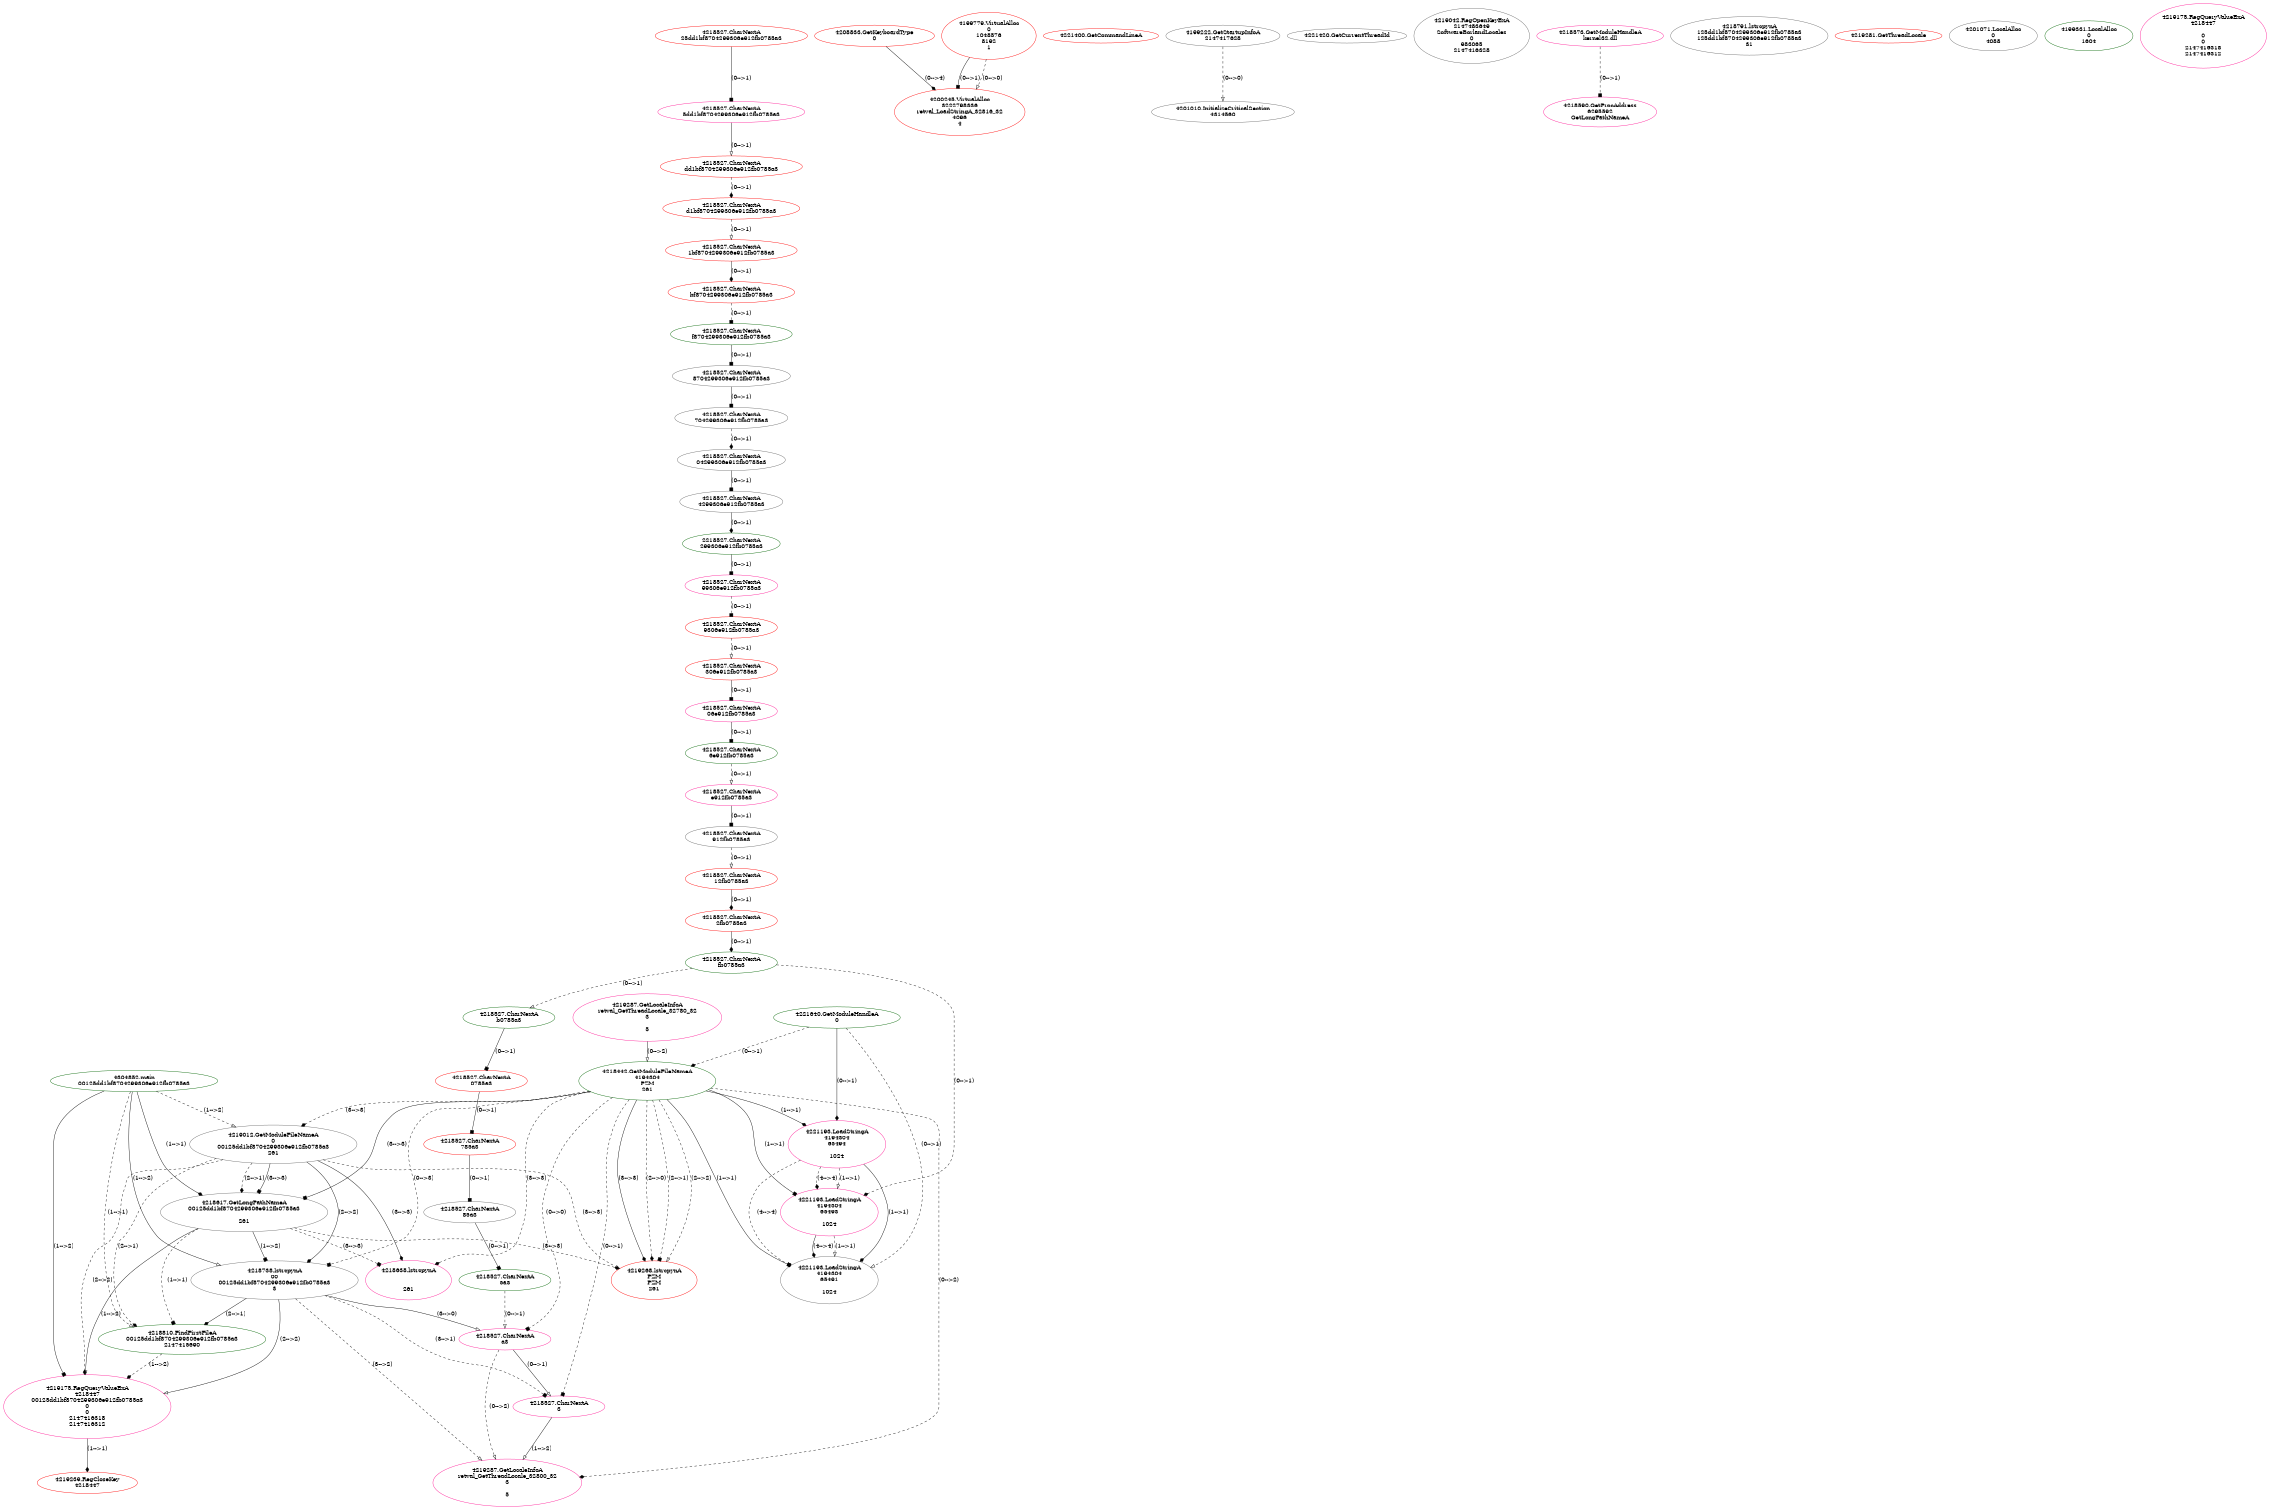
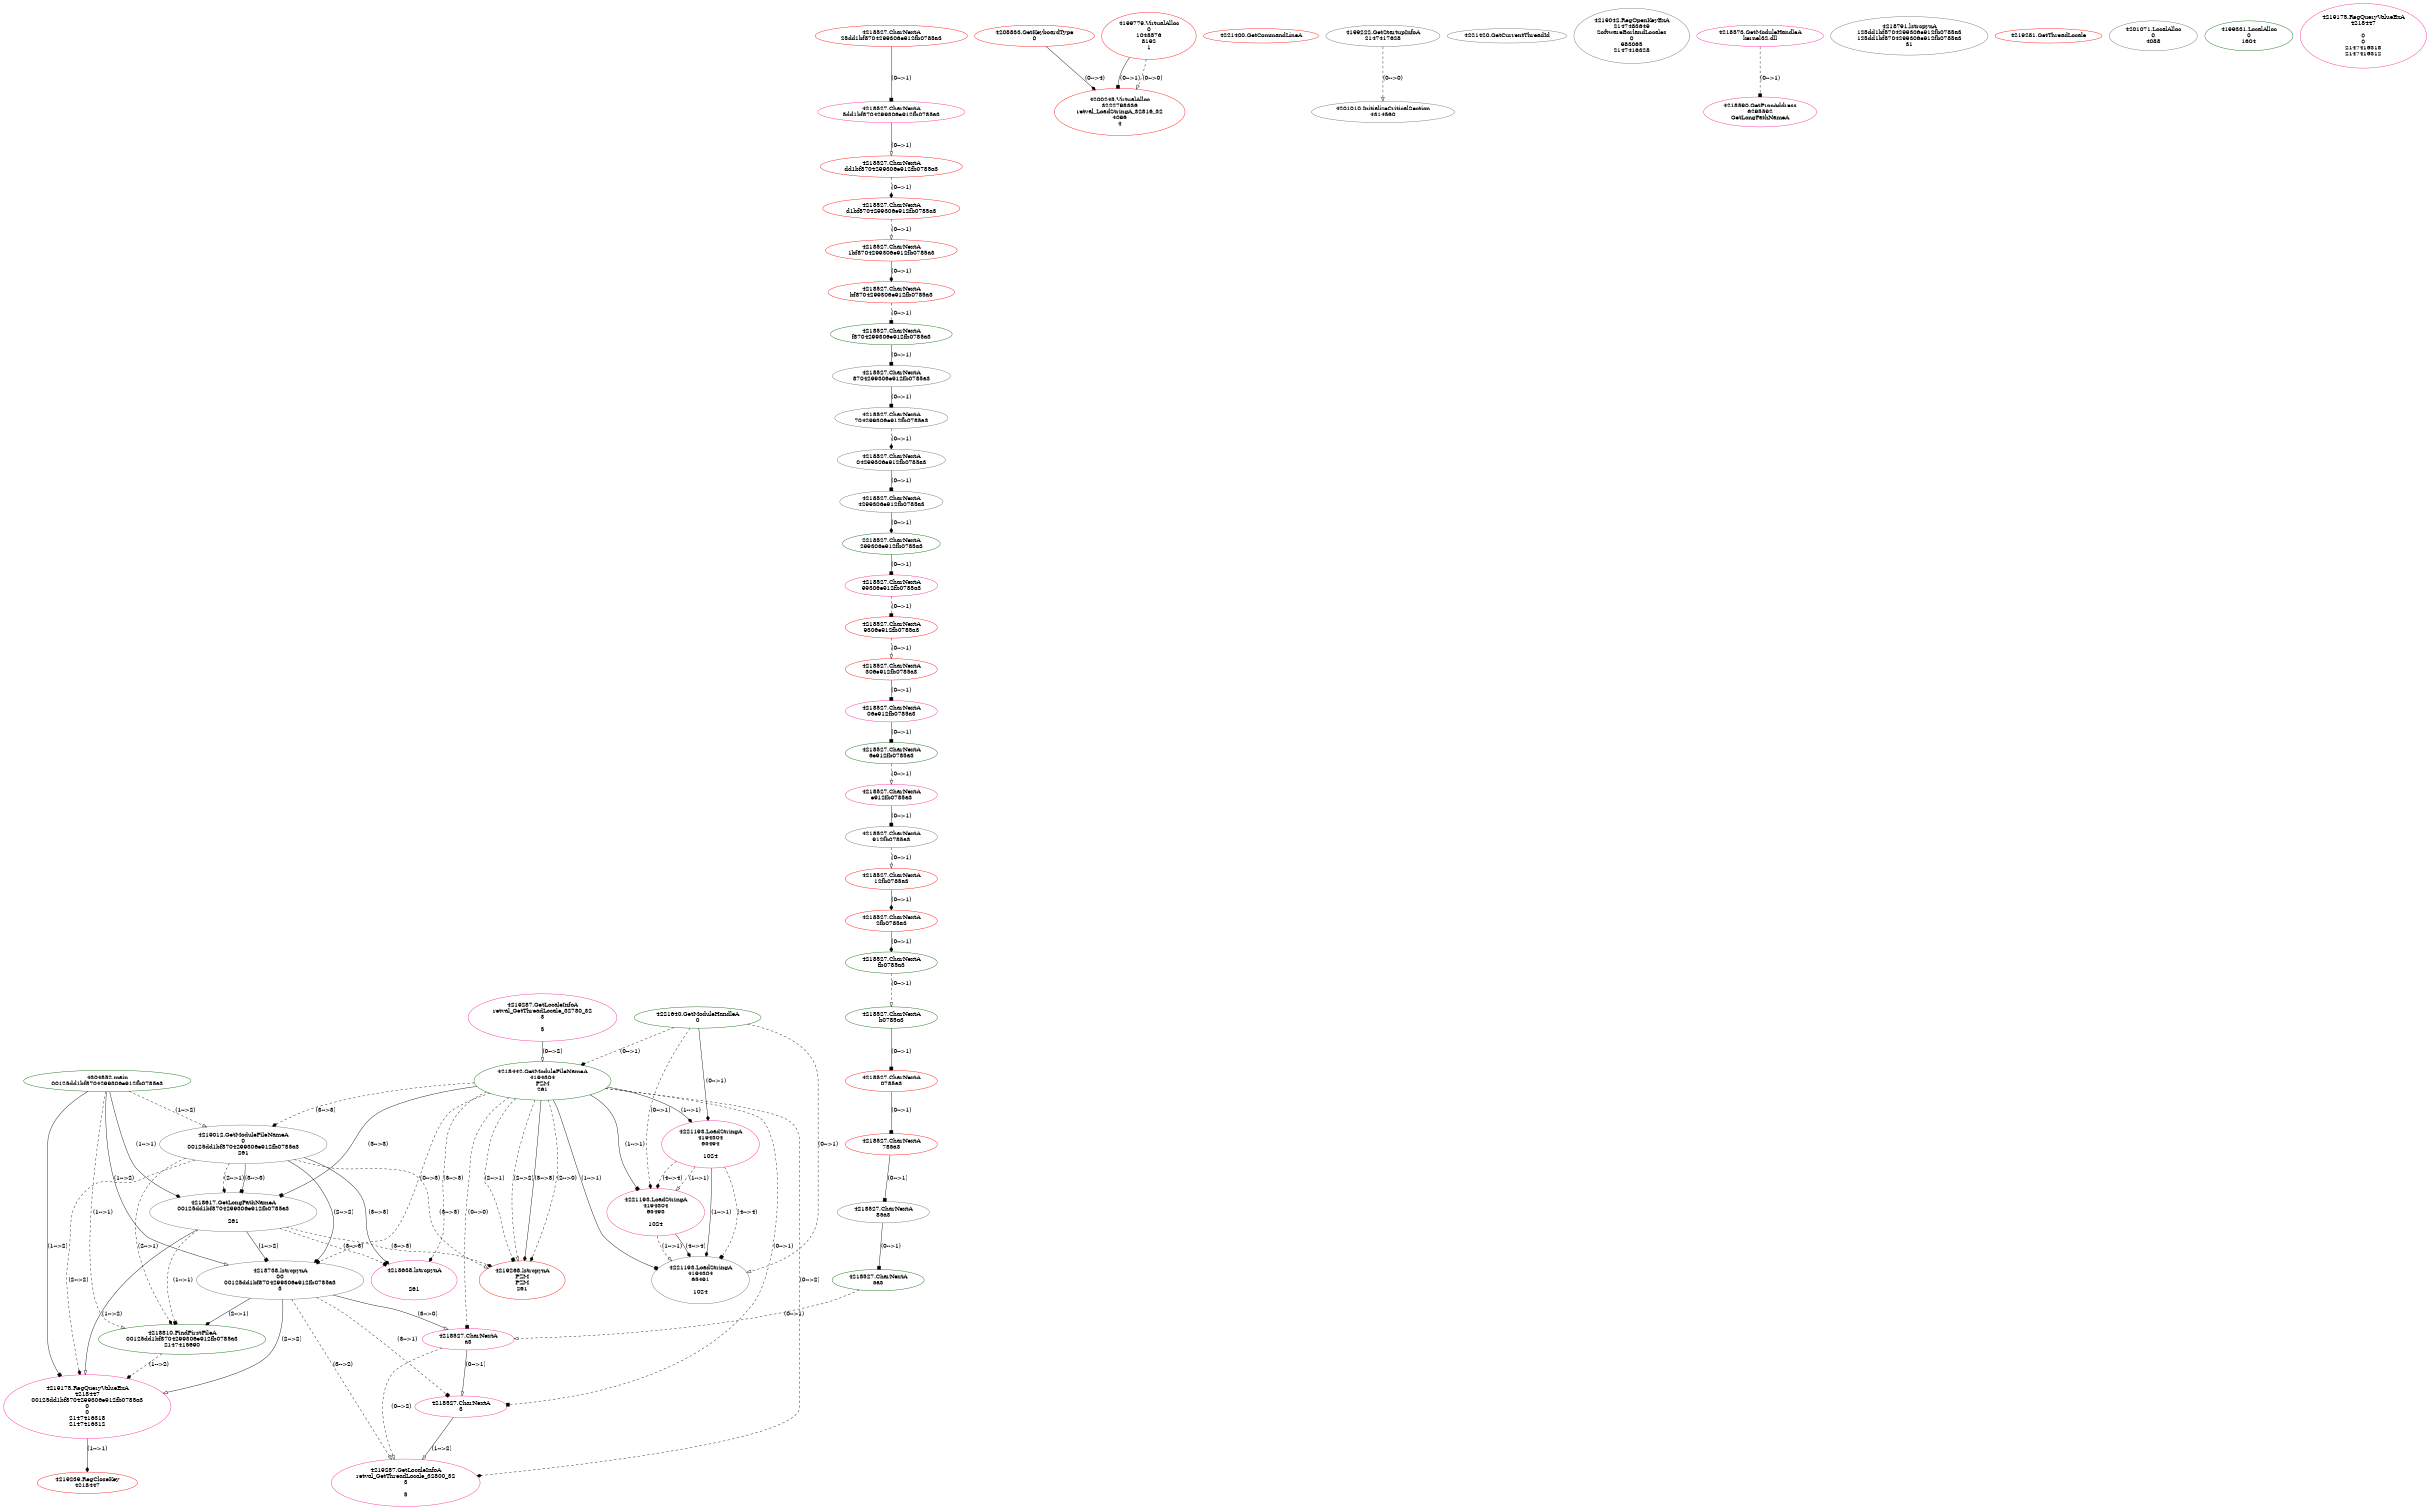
(954, 1038) -> (652, 1102)
